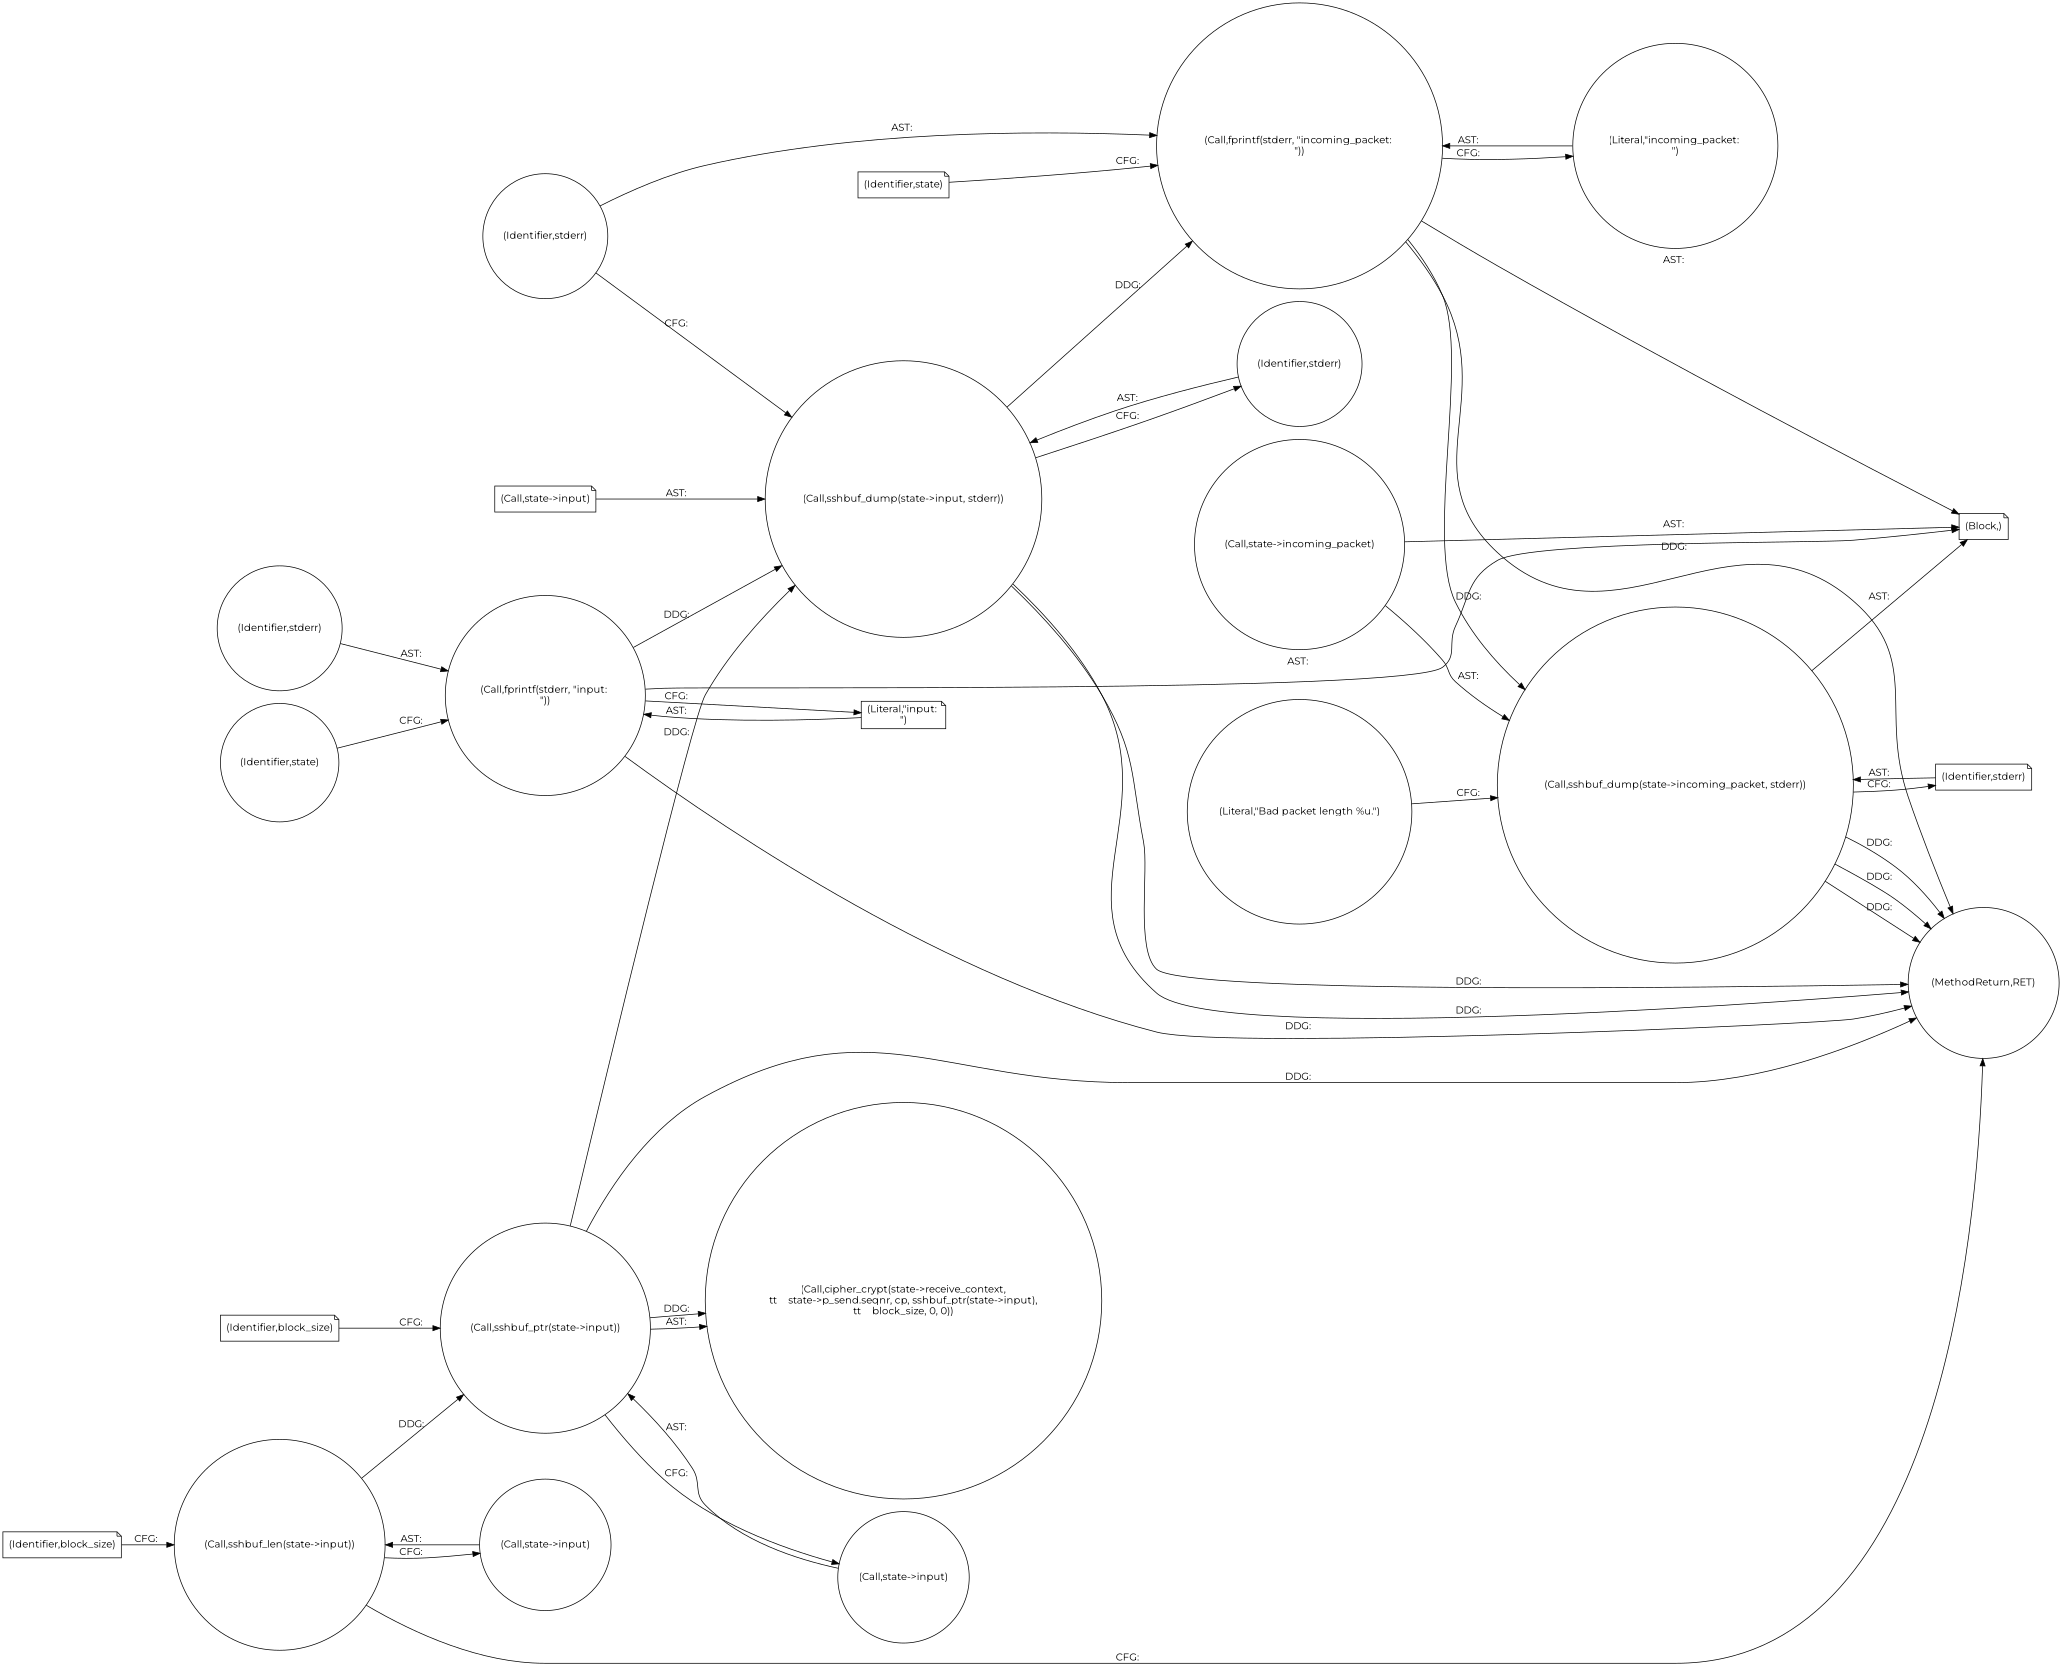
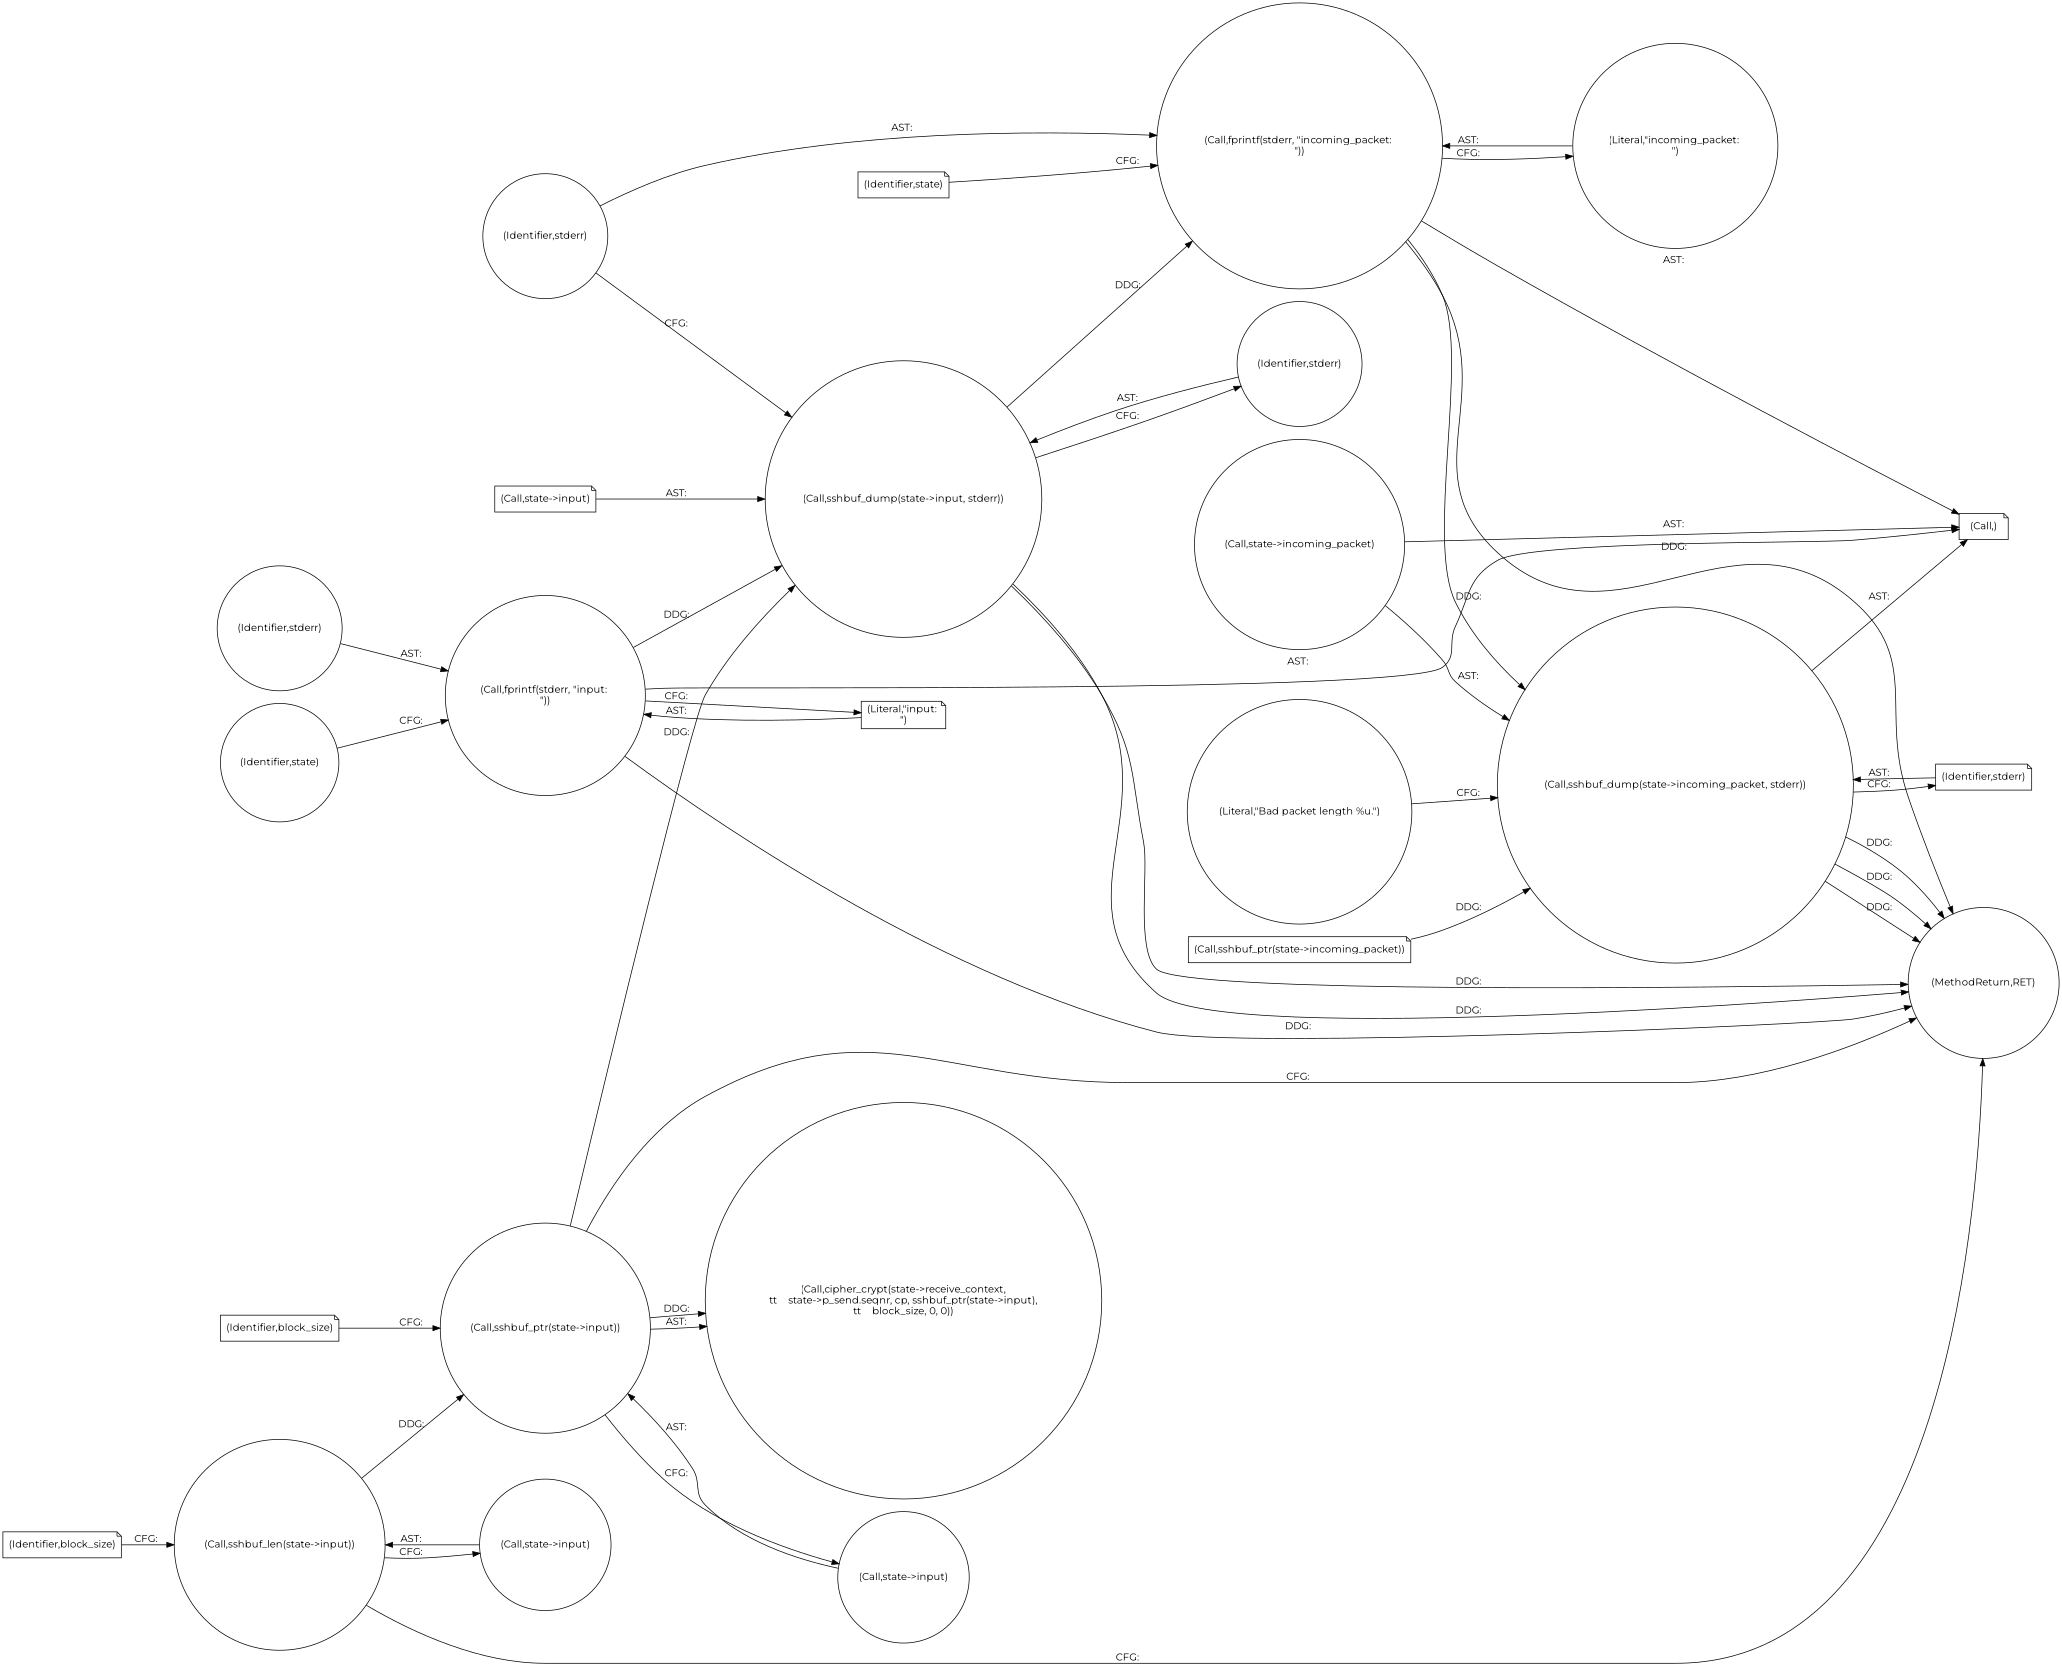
(1984, 526) -> (1984, 526)
none -> (1300, 950)
(1300, 1077) -> (1300, 1077)
